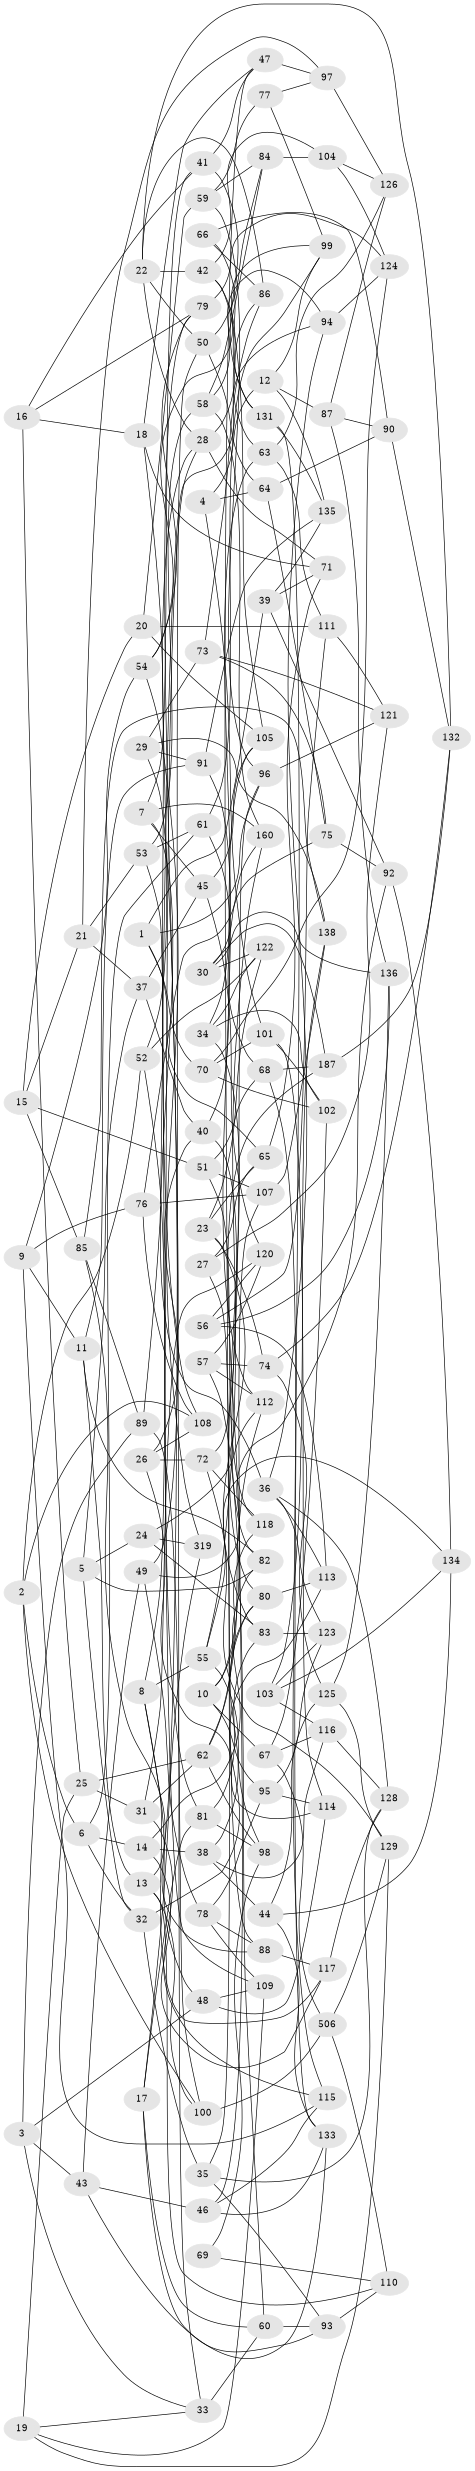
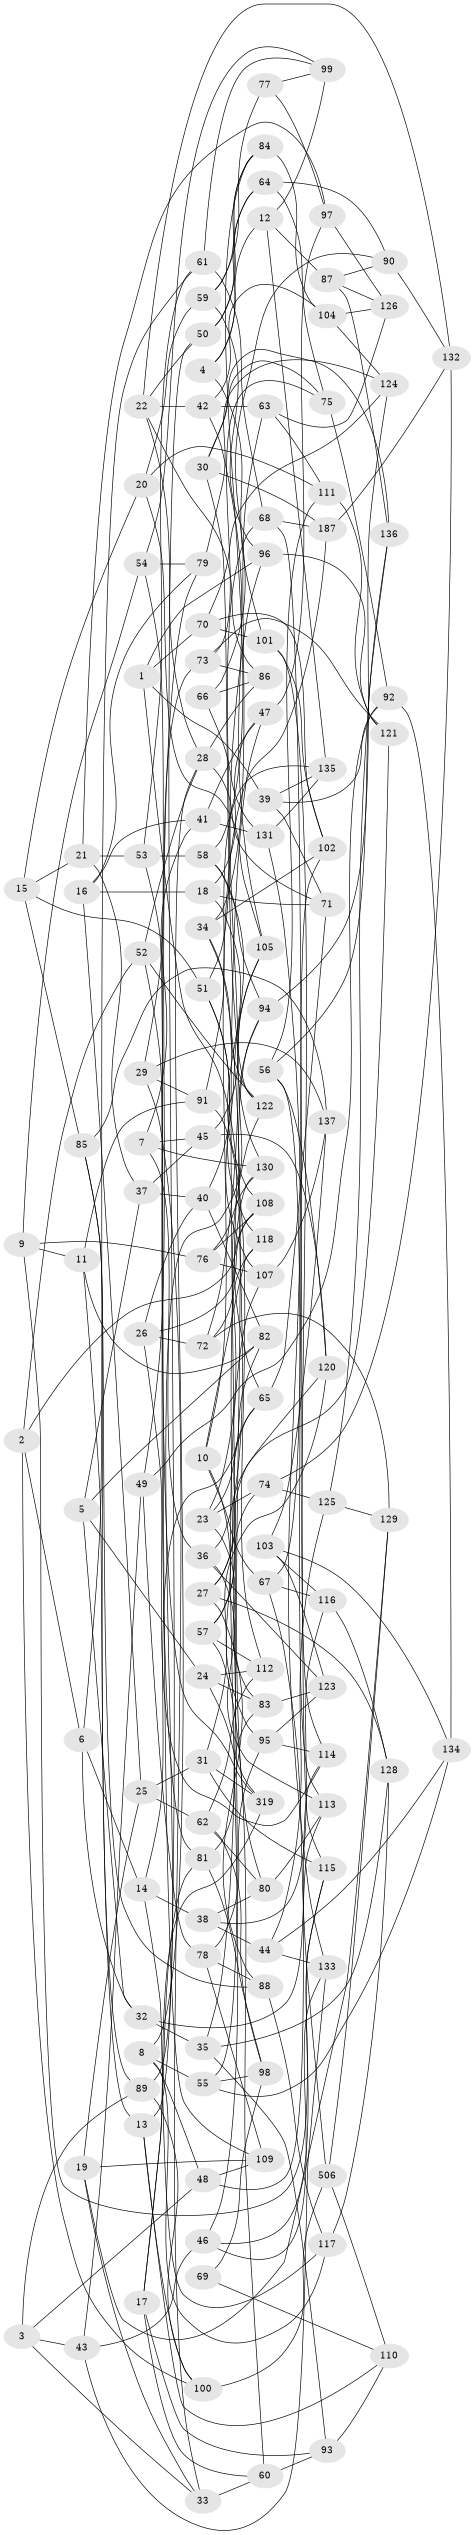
(265, 836) -> (265, 1168)
(327, 933) -> (327, 1122)
(366, 1626) -> (329, 1653)
(164, 1792) -> (229, 1779)
